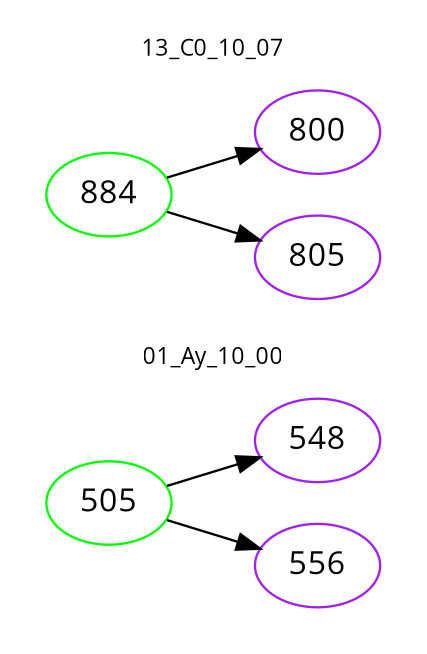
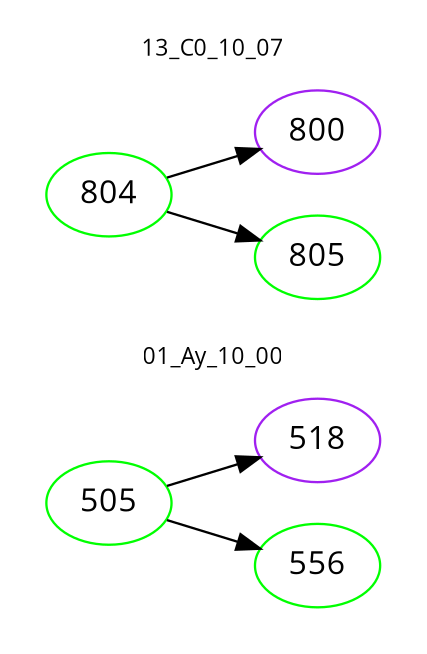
(109, 195) -> (109, 195)
(318, 257) -> (318, 257)
(318, 440) -> (318, 440)
(318, 566) -> (318, 566)
